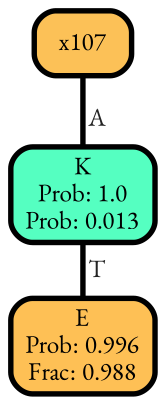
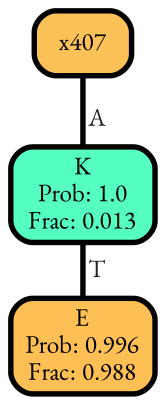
(83, 43) -> (83, 43)
(83, 195) -> (83, 195)
